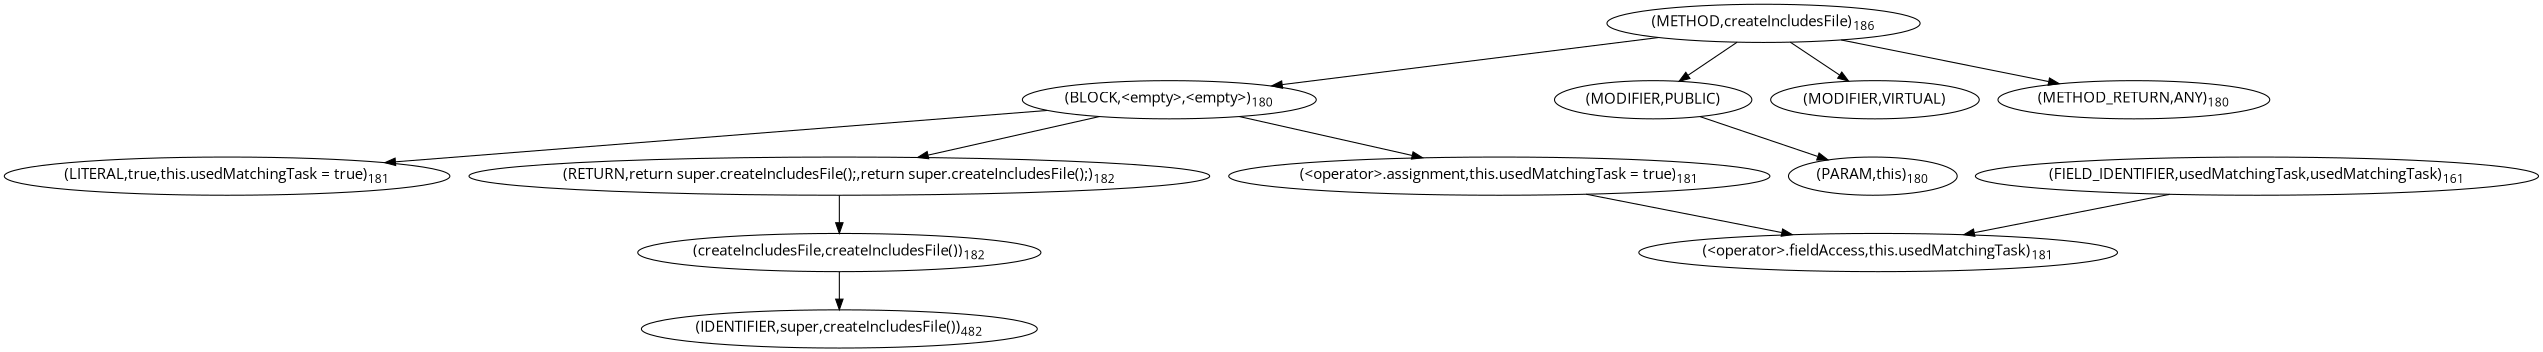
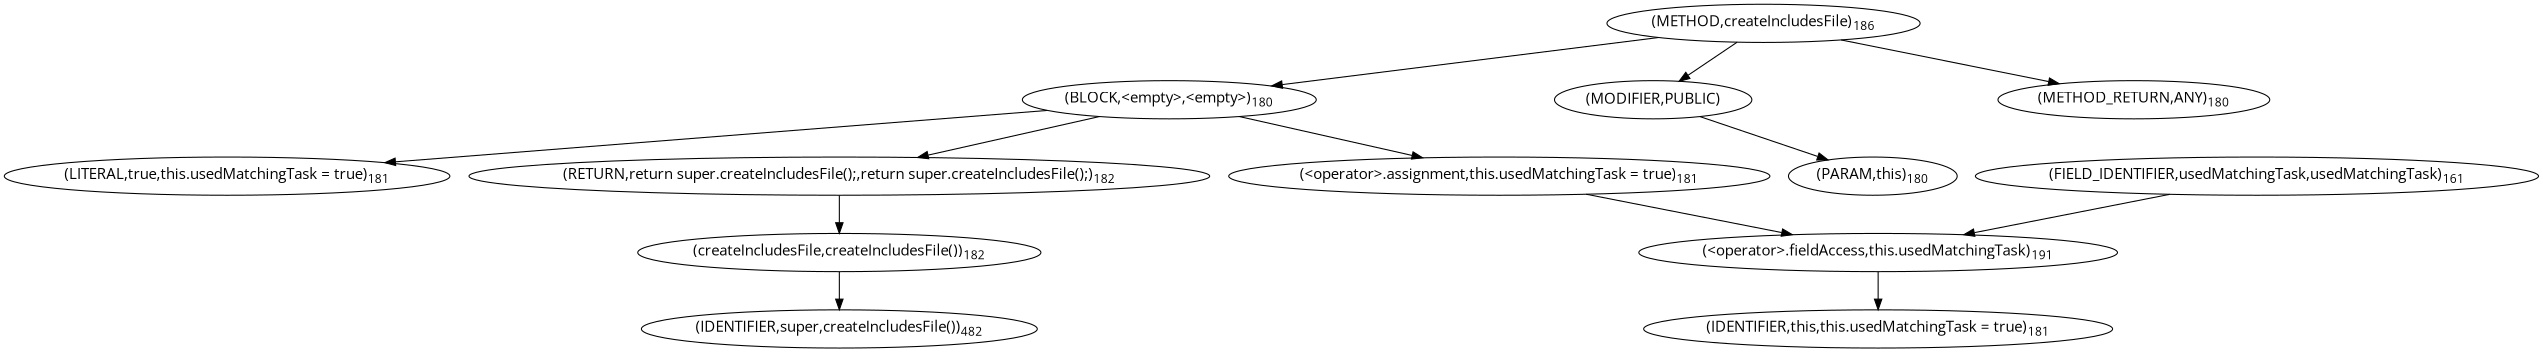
(1875, 100) -> none
(2043, 251) -> (2043, 251)
none -> (1878, 329)
